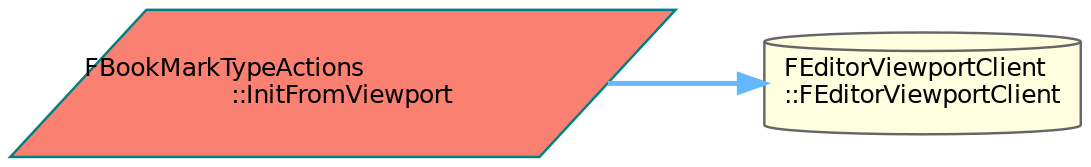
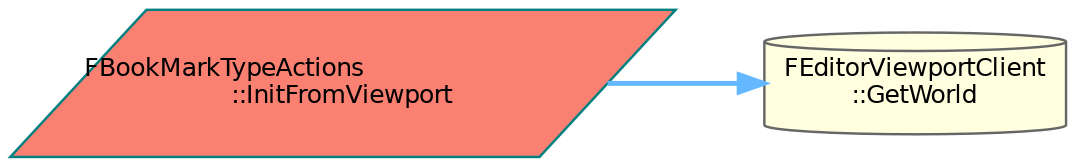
(923, 83) -> (915, 83)
